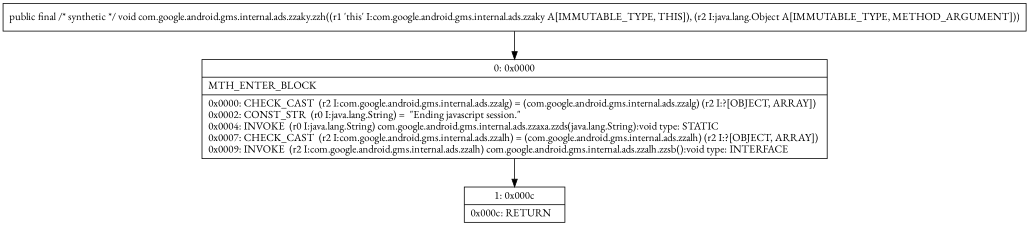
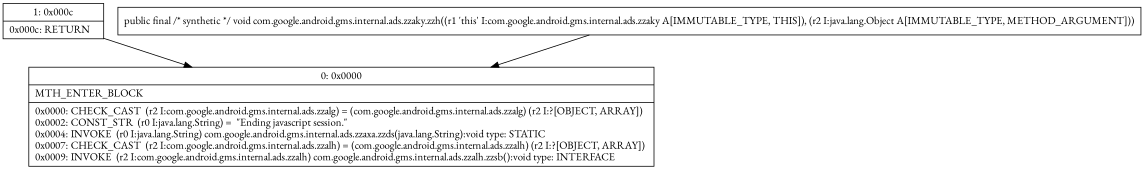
(515, 169) -> (144, 52)
